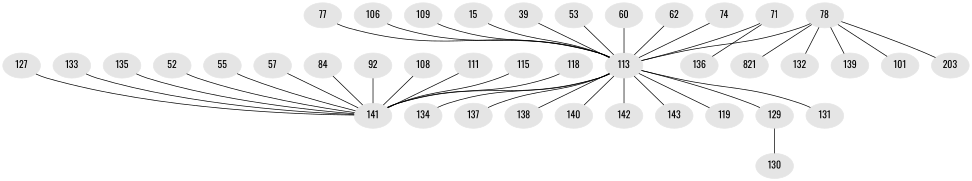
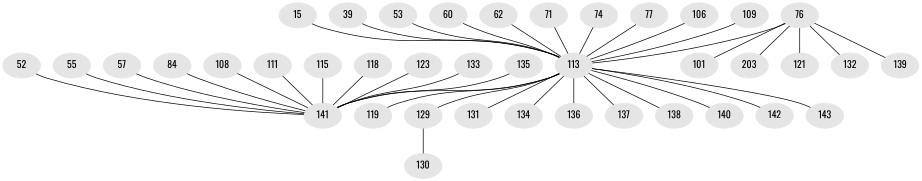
(825, 15) -> (800, 15)
(742, 37) -> (574, 91)
(22, 66) -> (423, 66)
(373, 66) -> none
(750, 66) -> (800, 66)
